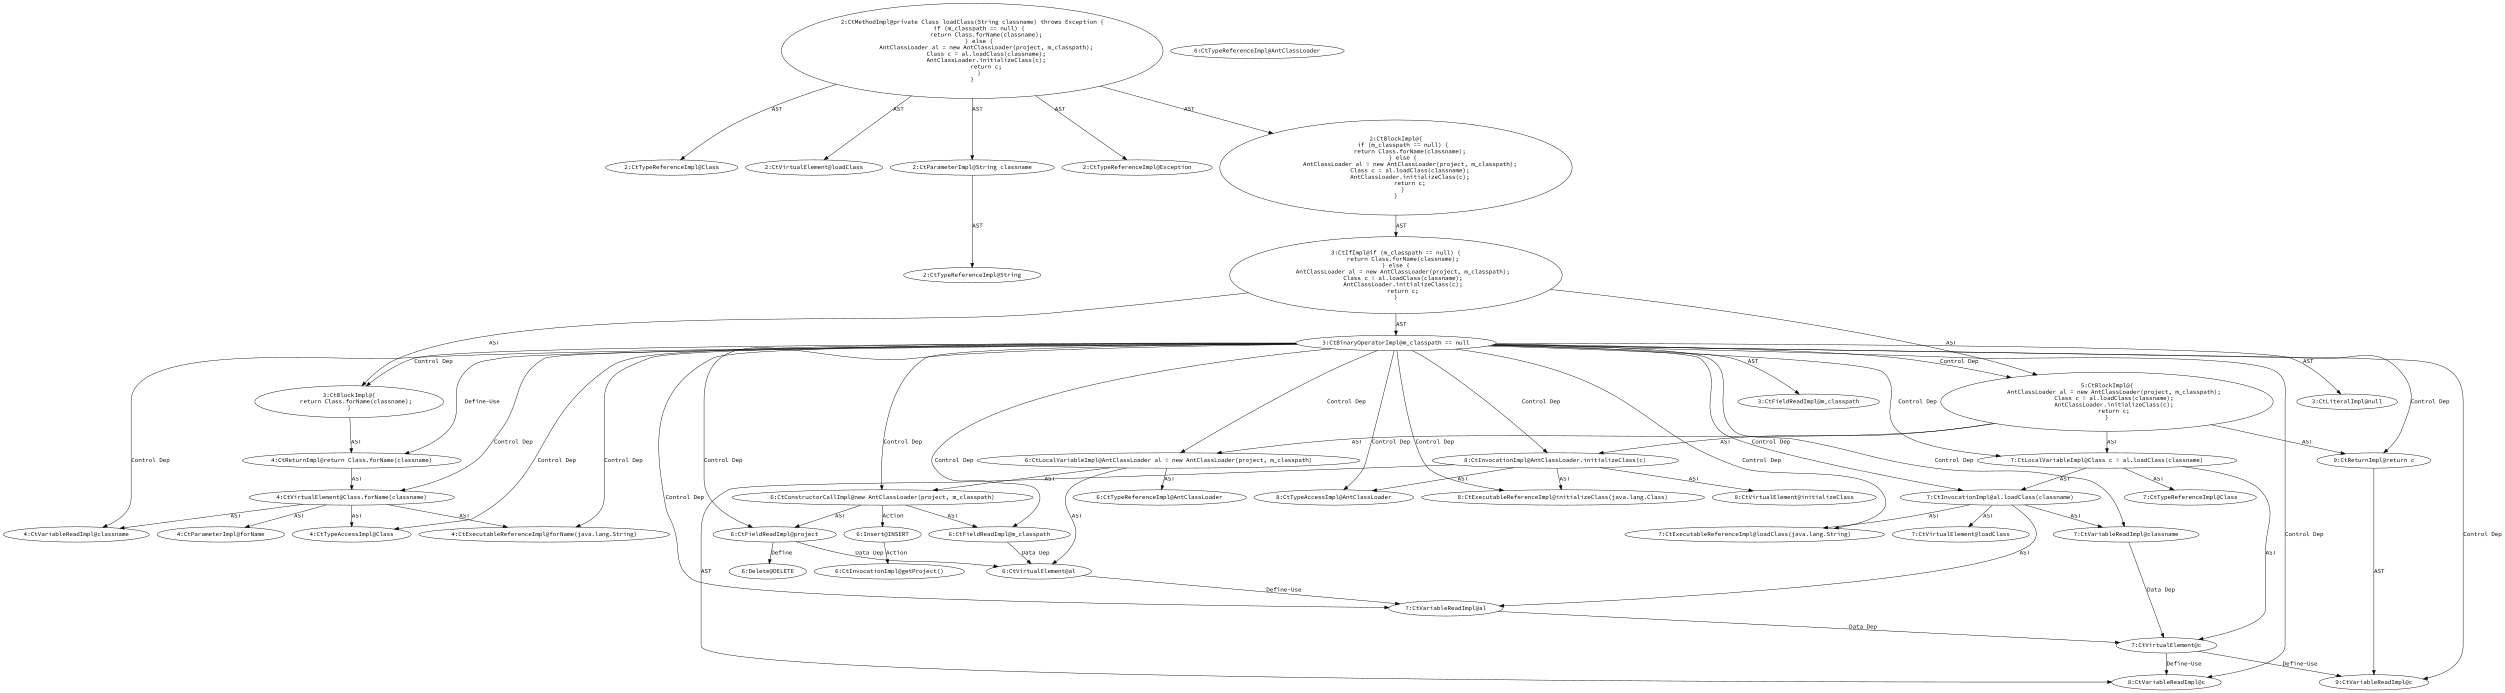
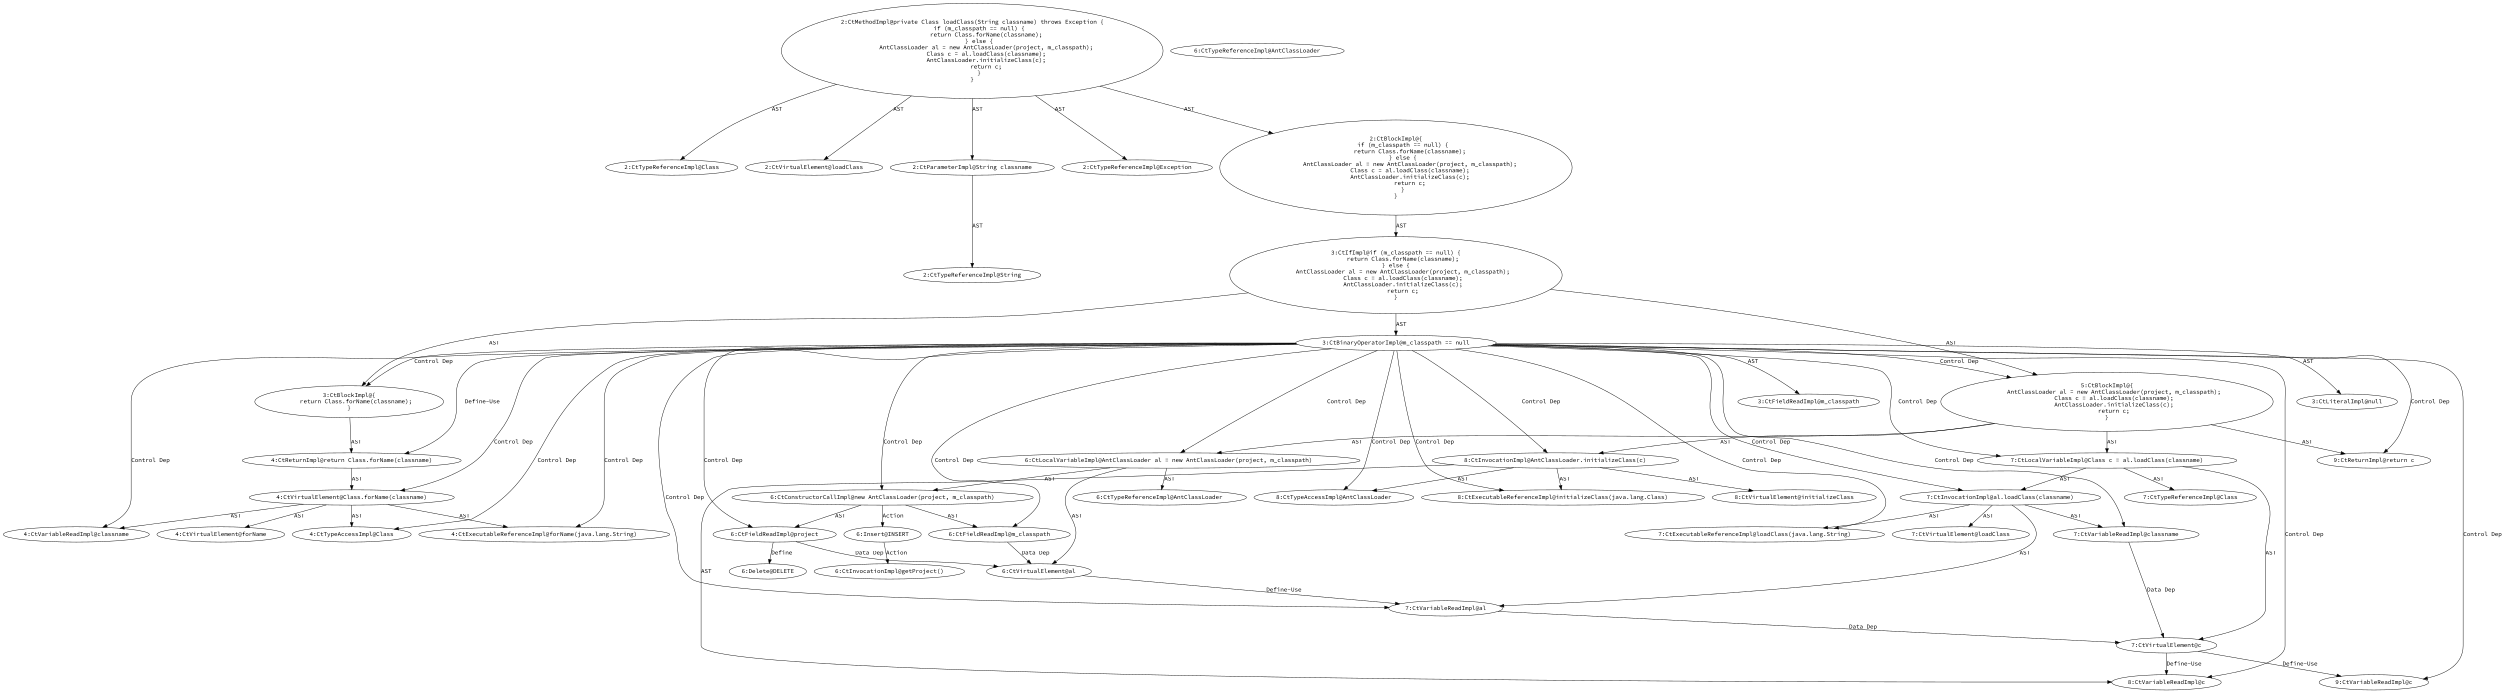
(221, 534) -> (221, 534)
(2374, 569) -> none
